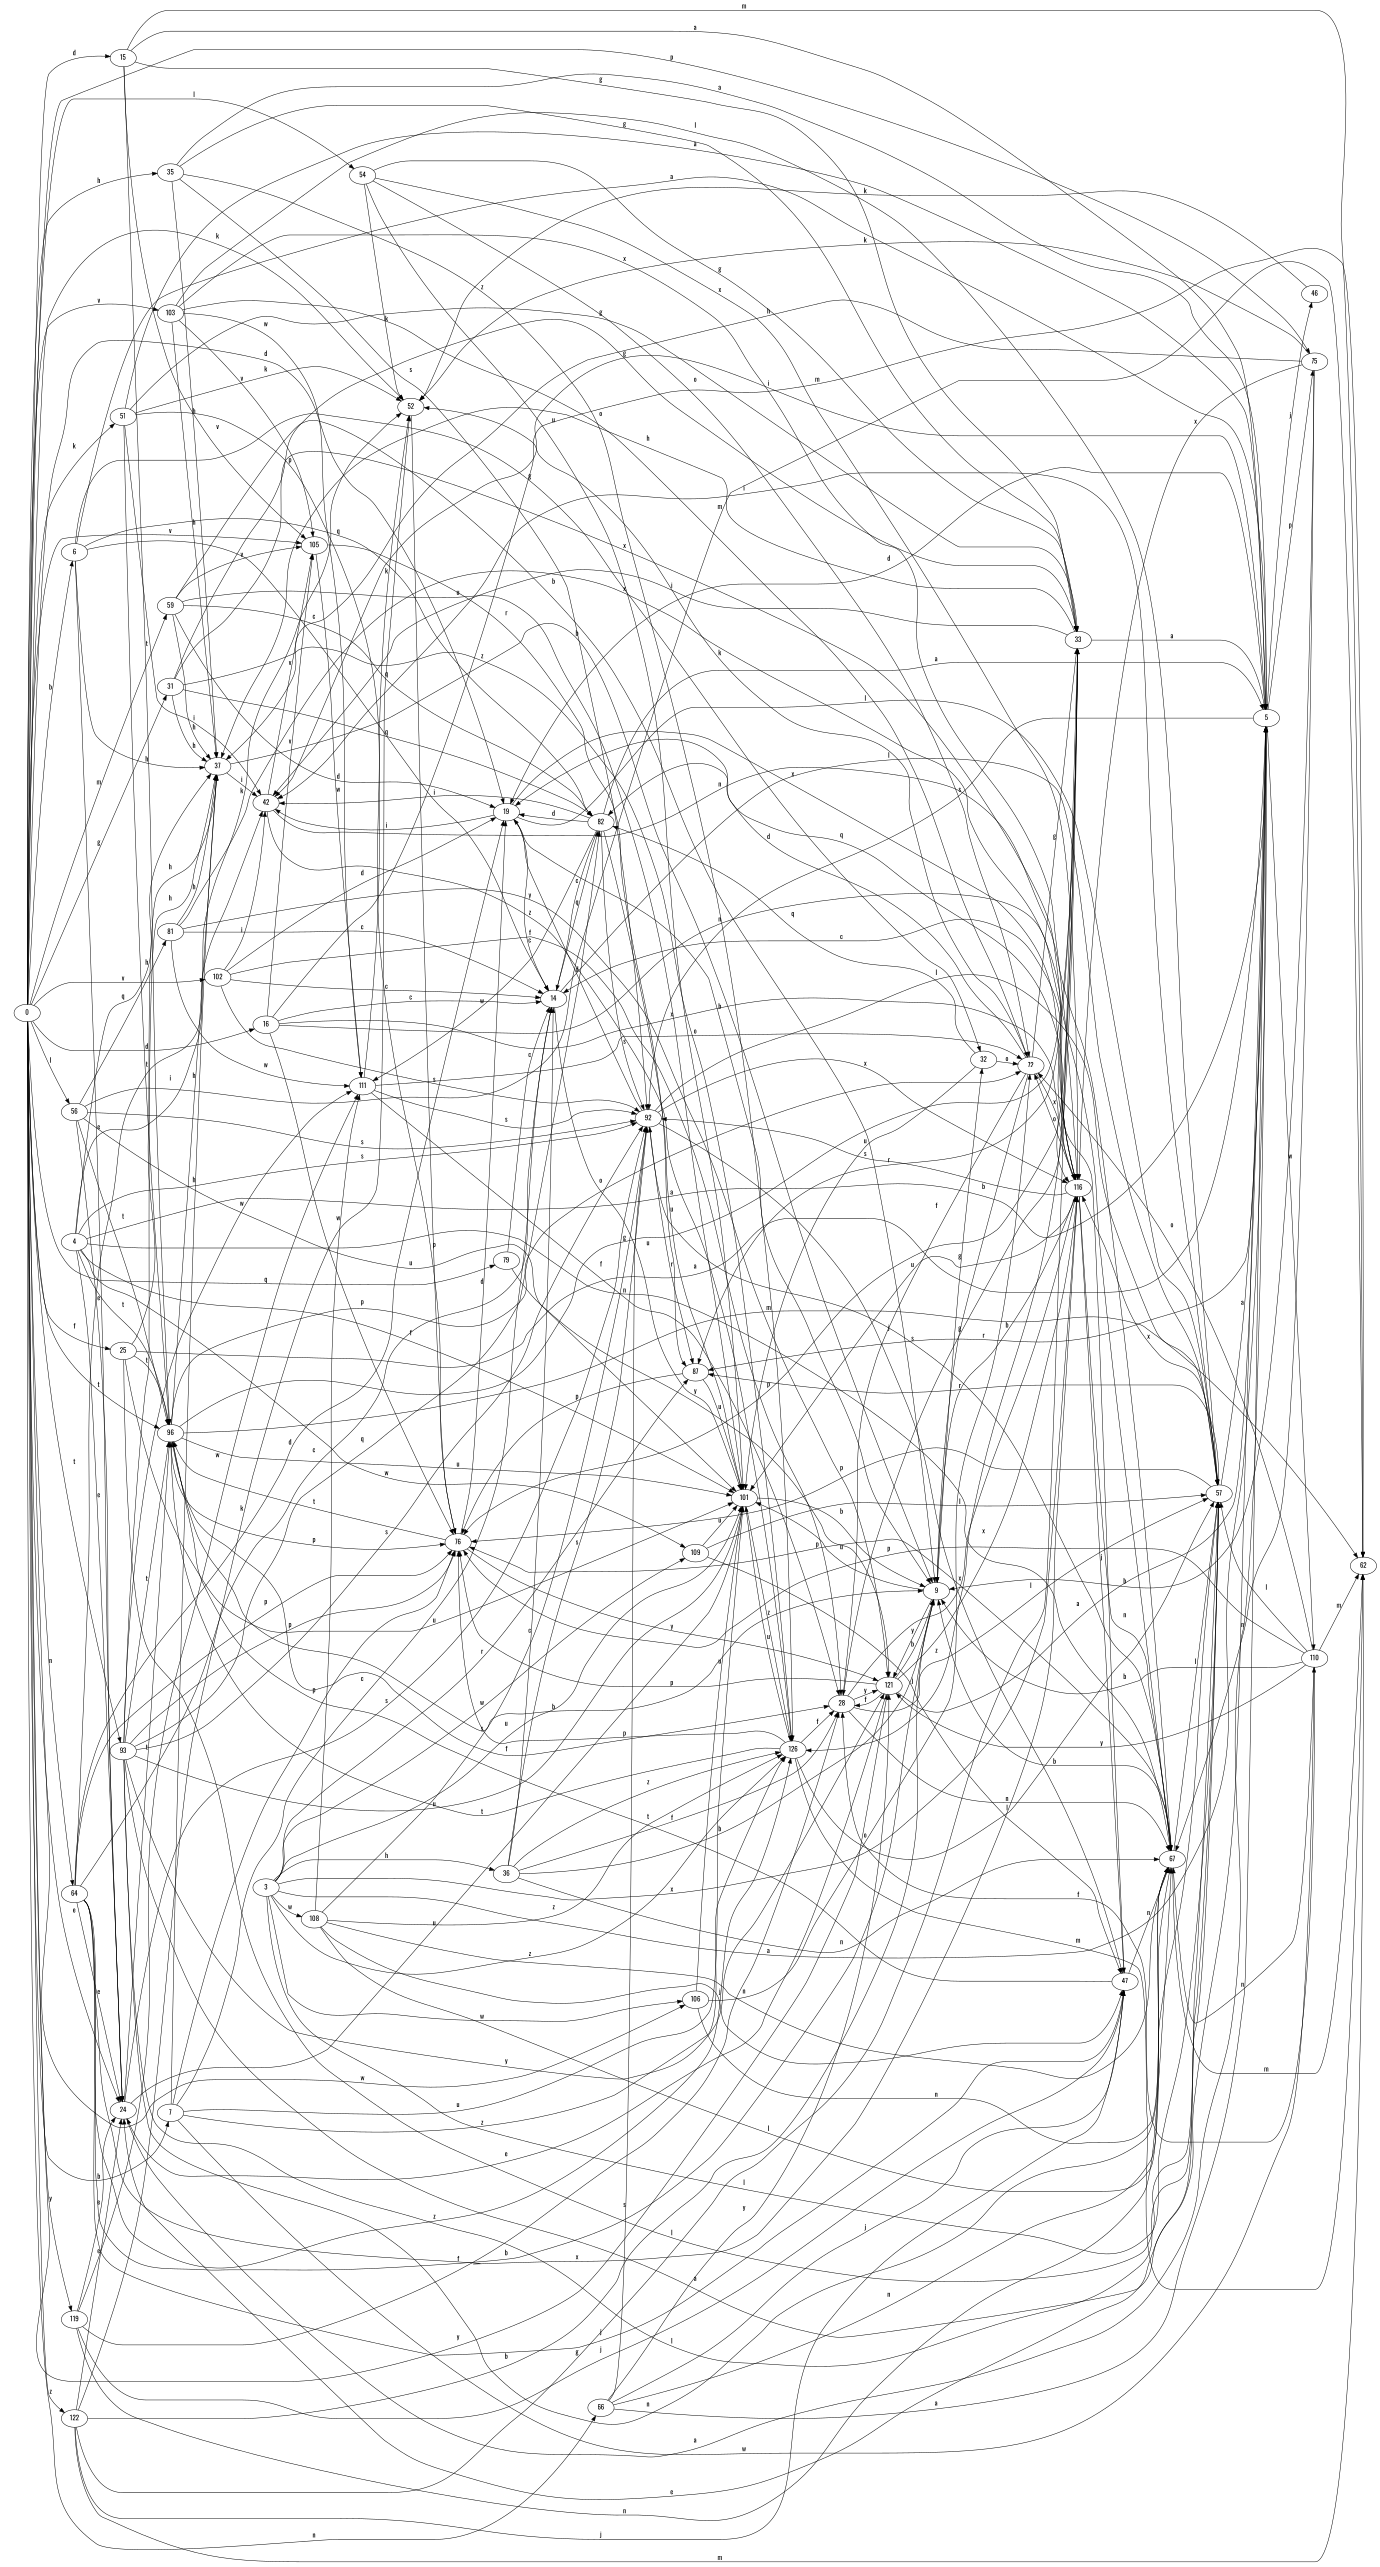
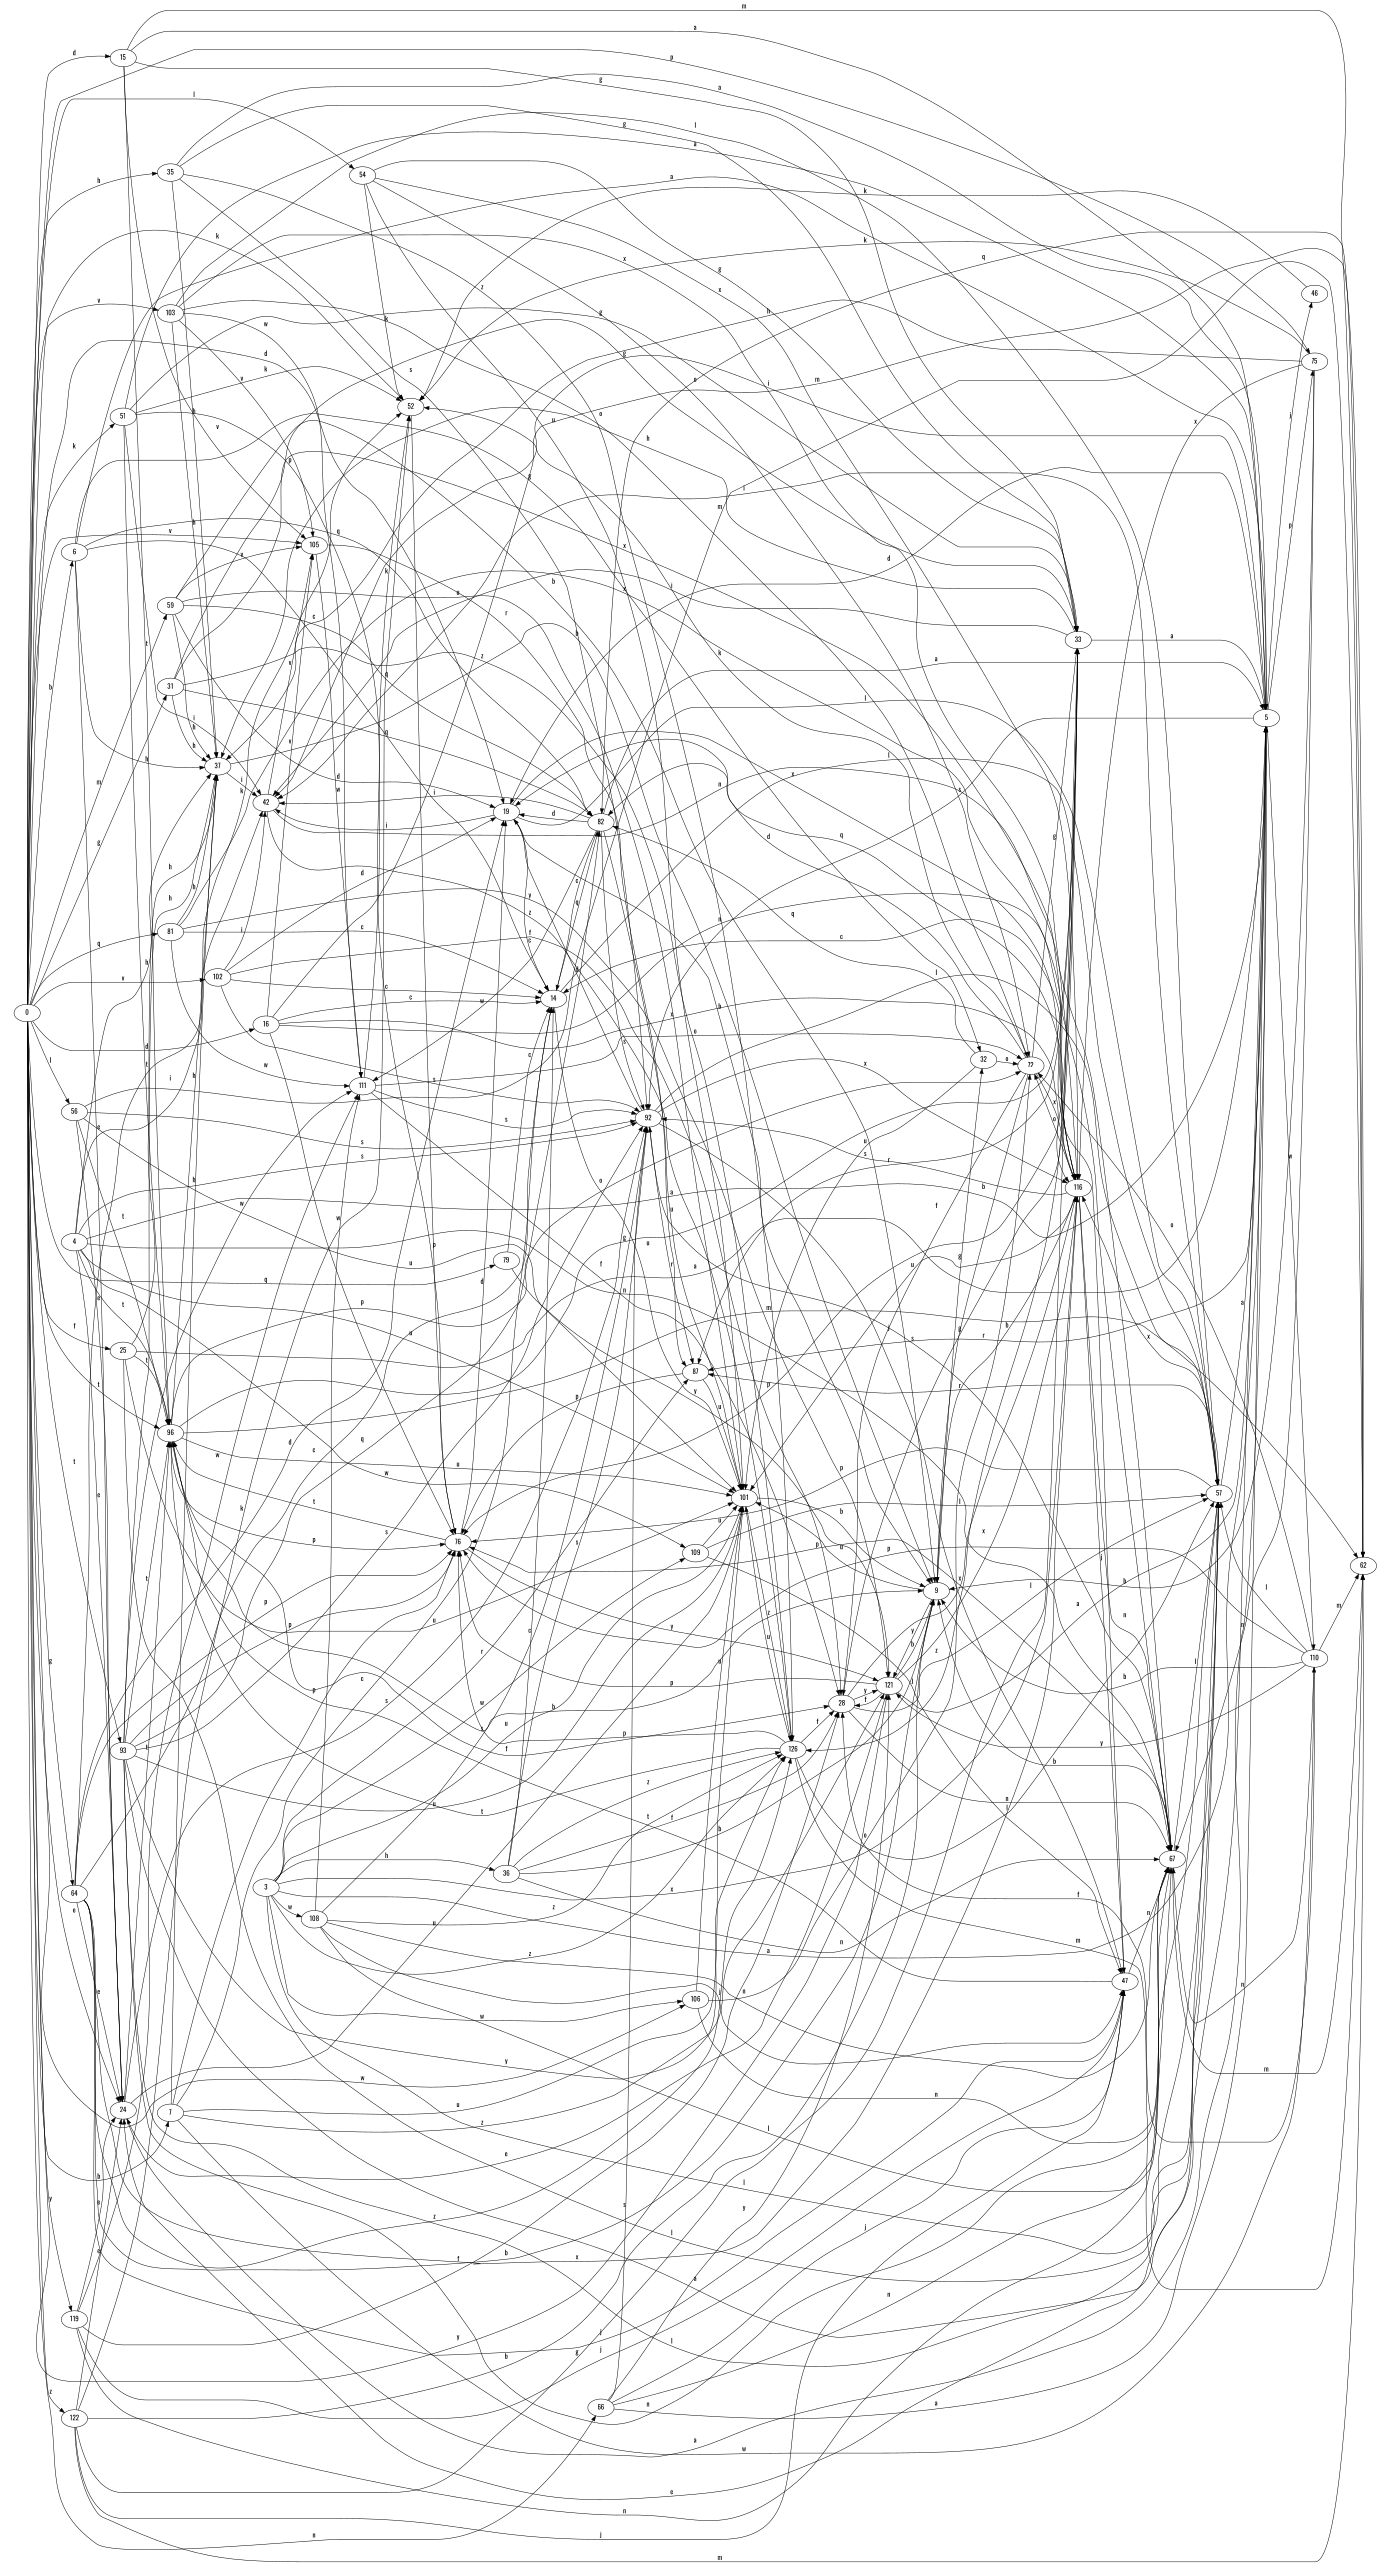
none -> (1313, 232)
(123, 1025) -> (82, 955)
(411, 1334) -> (411, 1334)
(51, 1661) -> (51, 1661)
